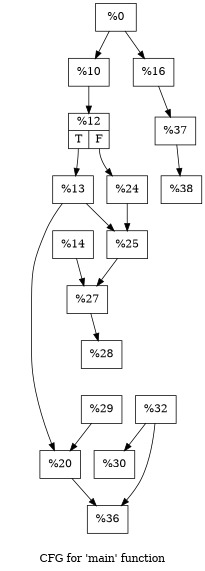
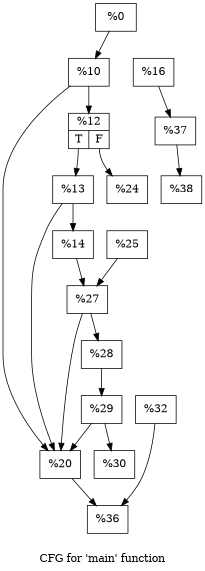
(133, 42) -> none
(127, 213) -> none
(97, 215) -> (73, 213)
none -> (3, 259)
none -> (68, 377)
none -> (102, 378)
(137, 434) -> (107, 433)
